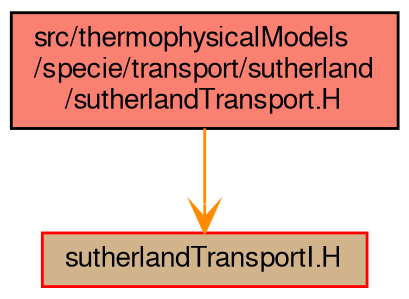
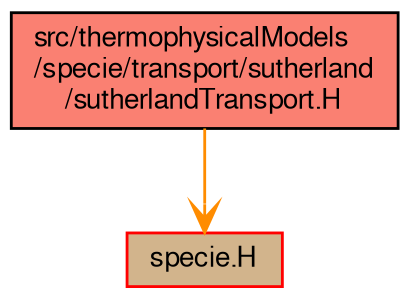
(205, 260) -> (205, 260)
